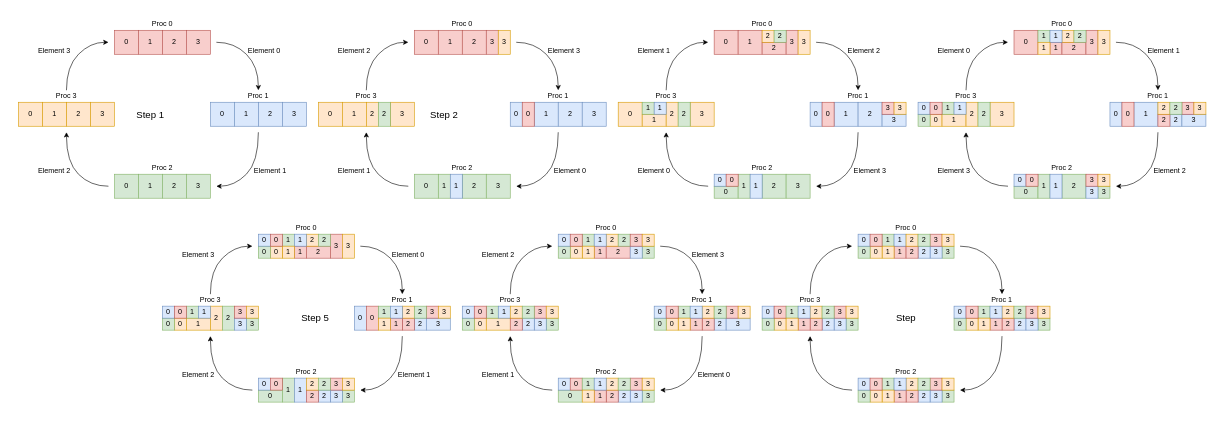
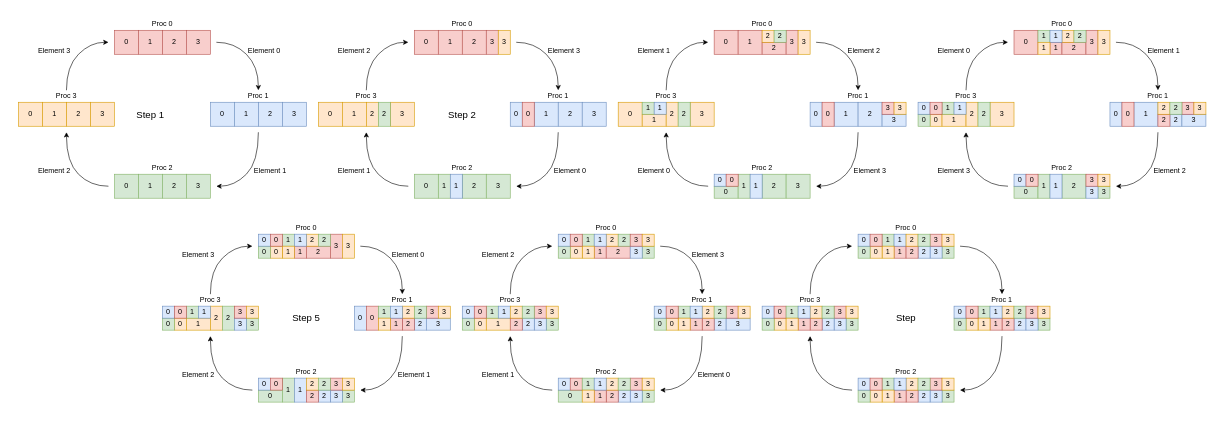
(444, 114) -> (462, 114)
(315, 318) -> (306, 318)
